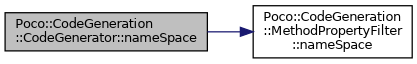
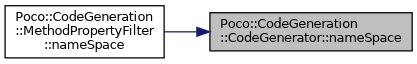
(224, 32) -> (180, 32)
